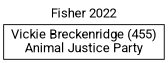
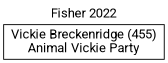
(84, 42) -> (84, 42)
